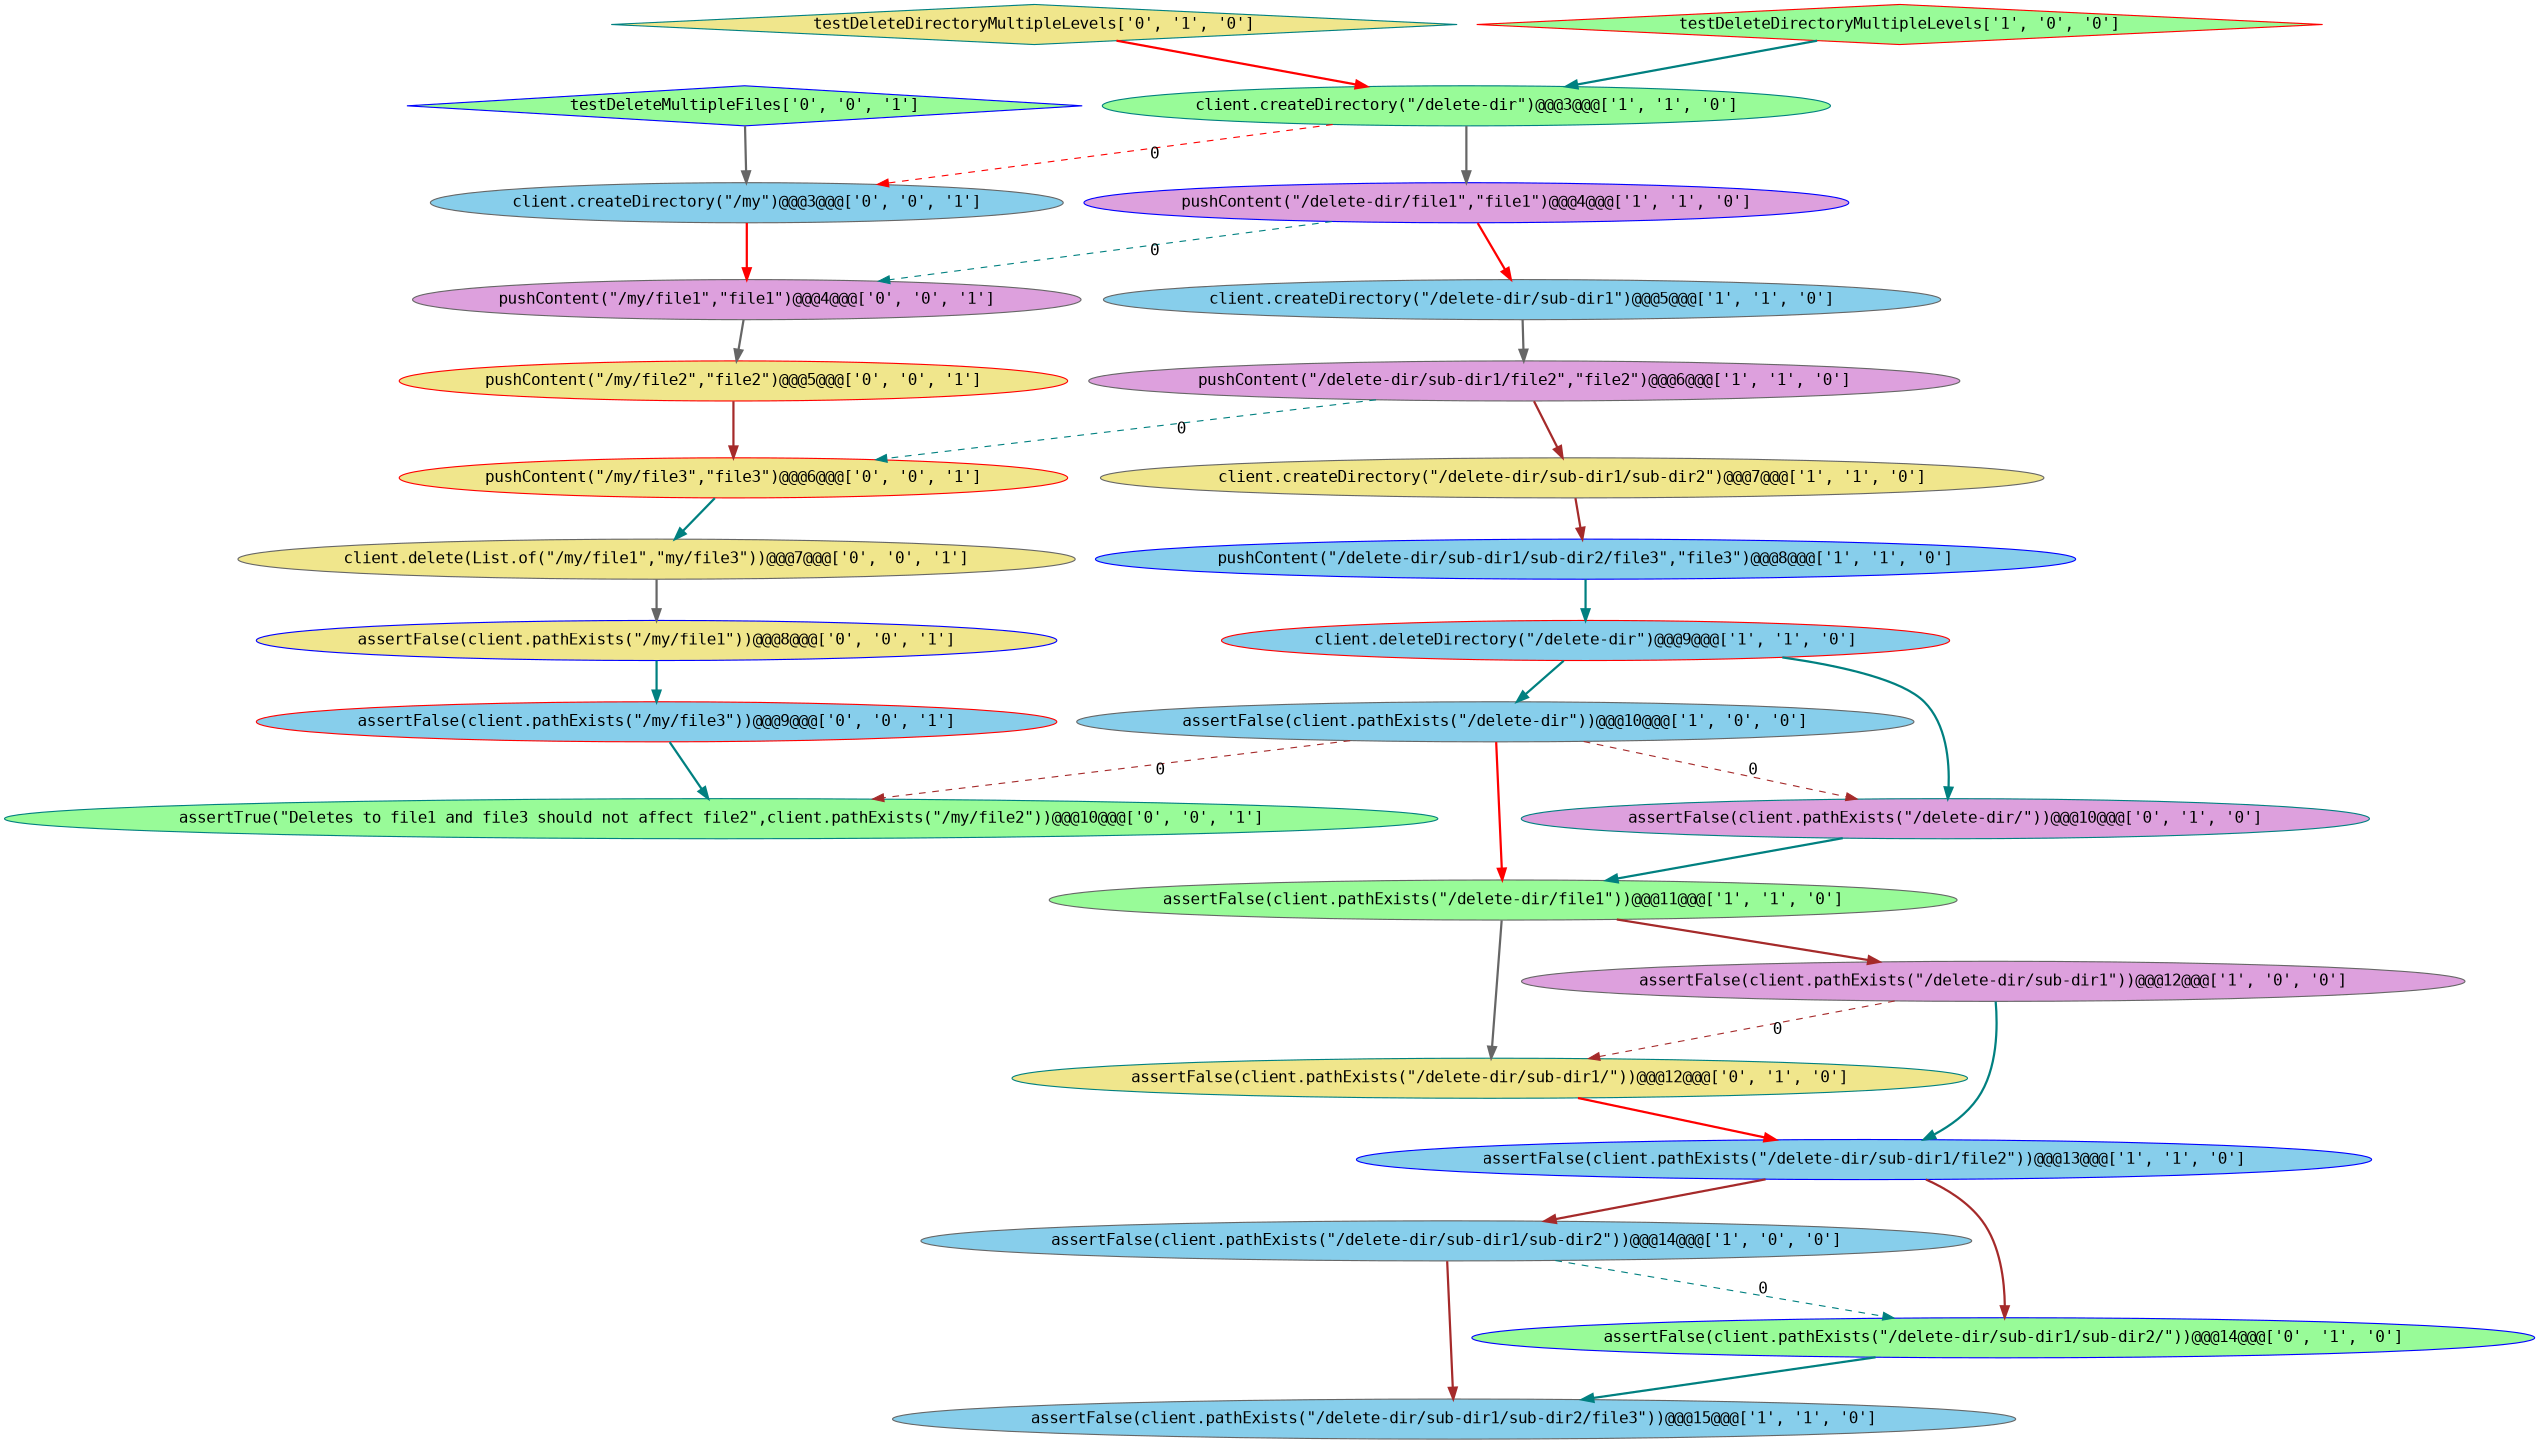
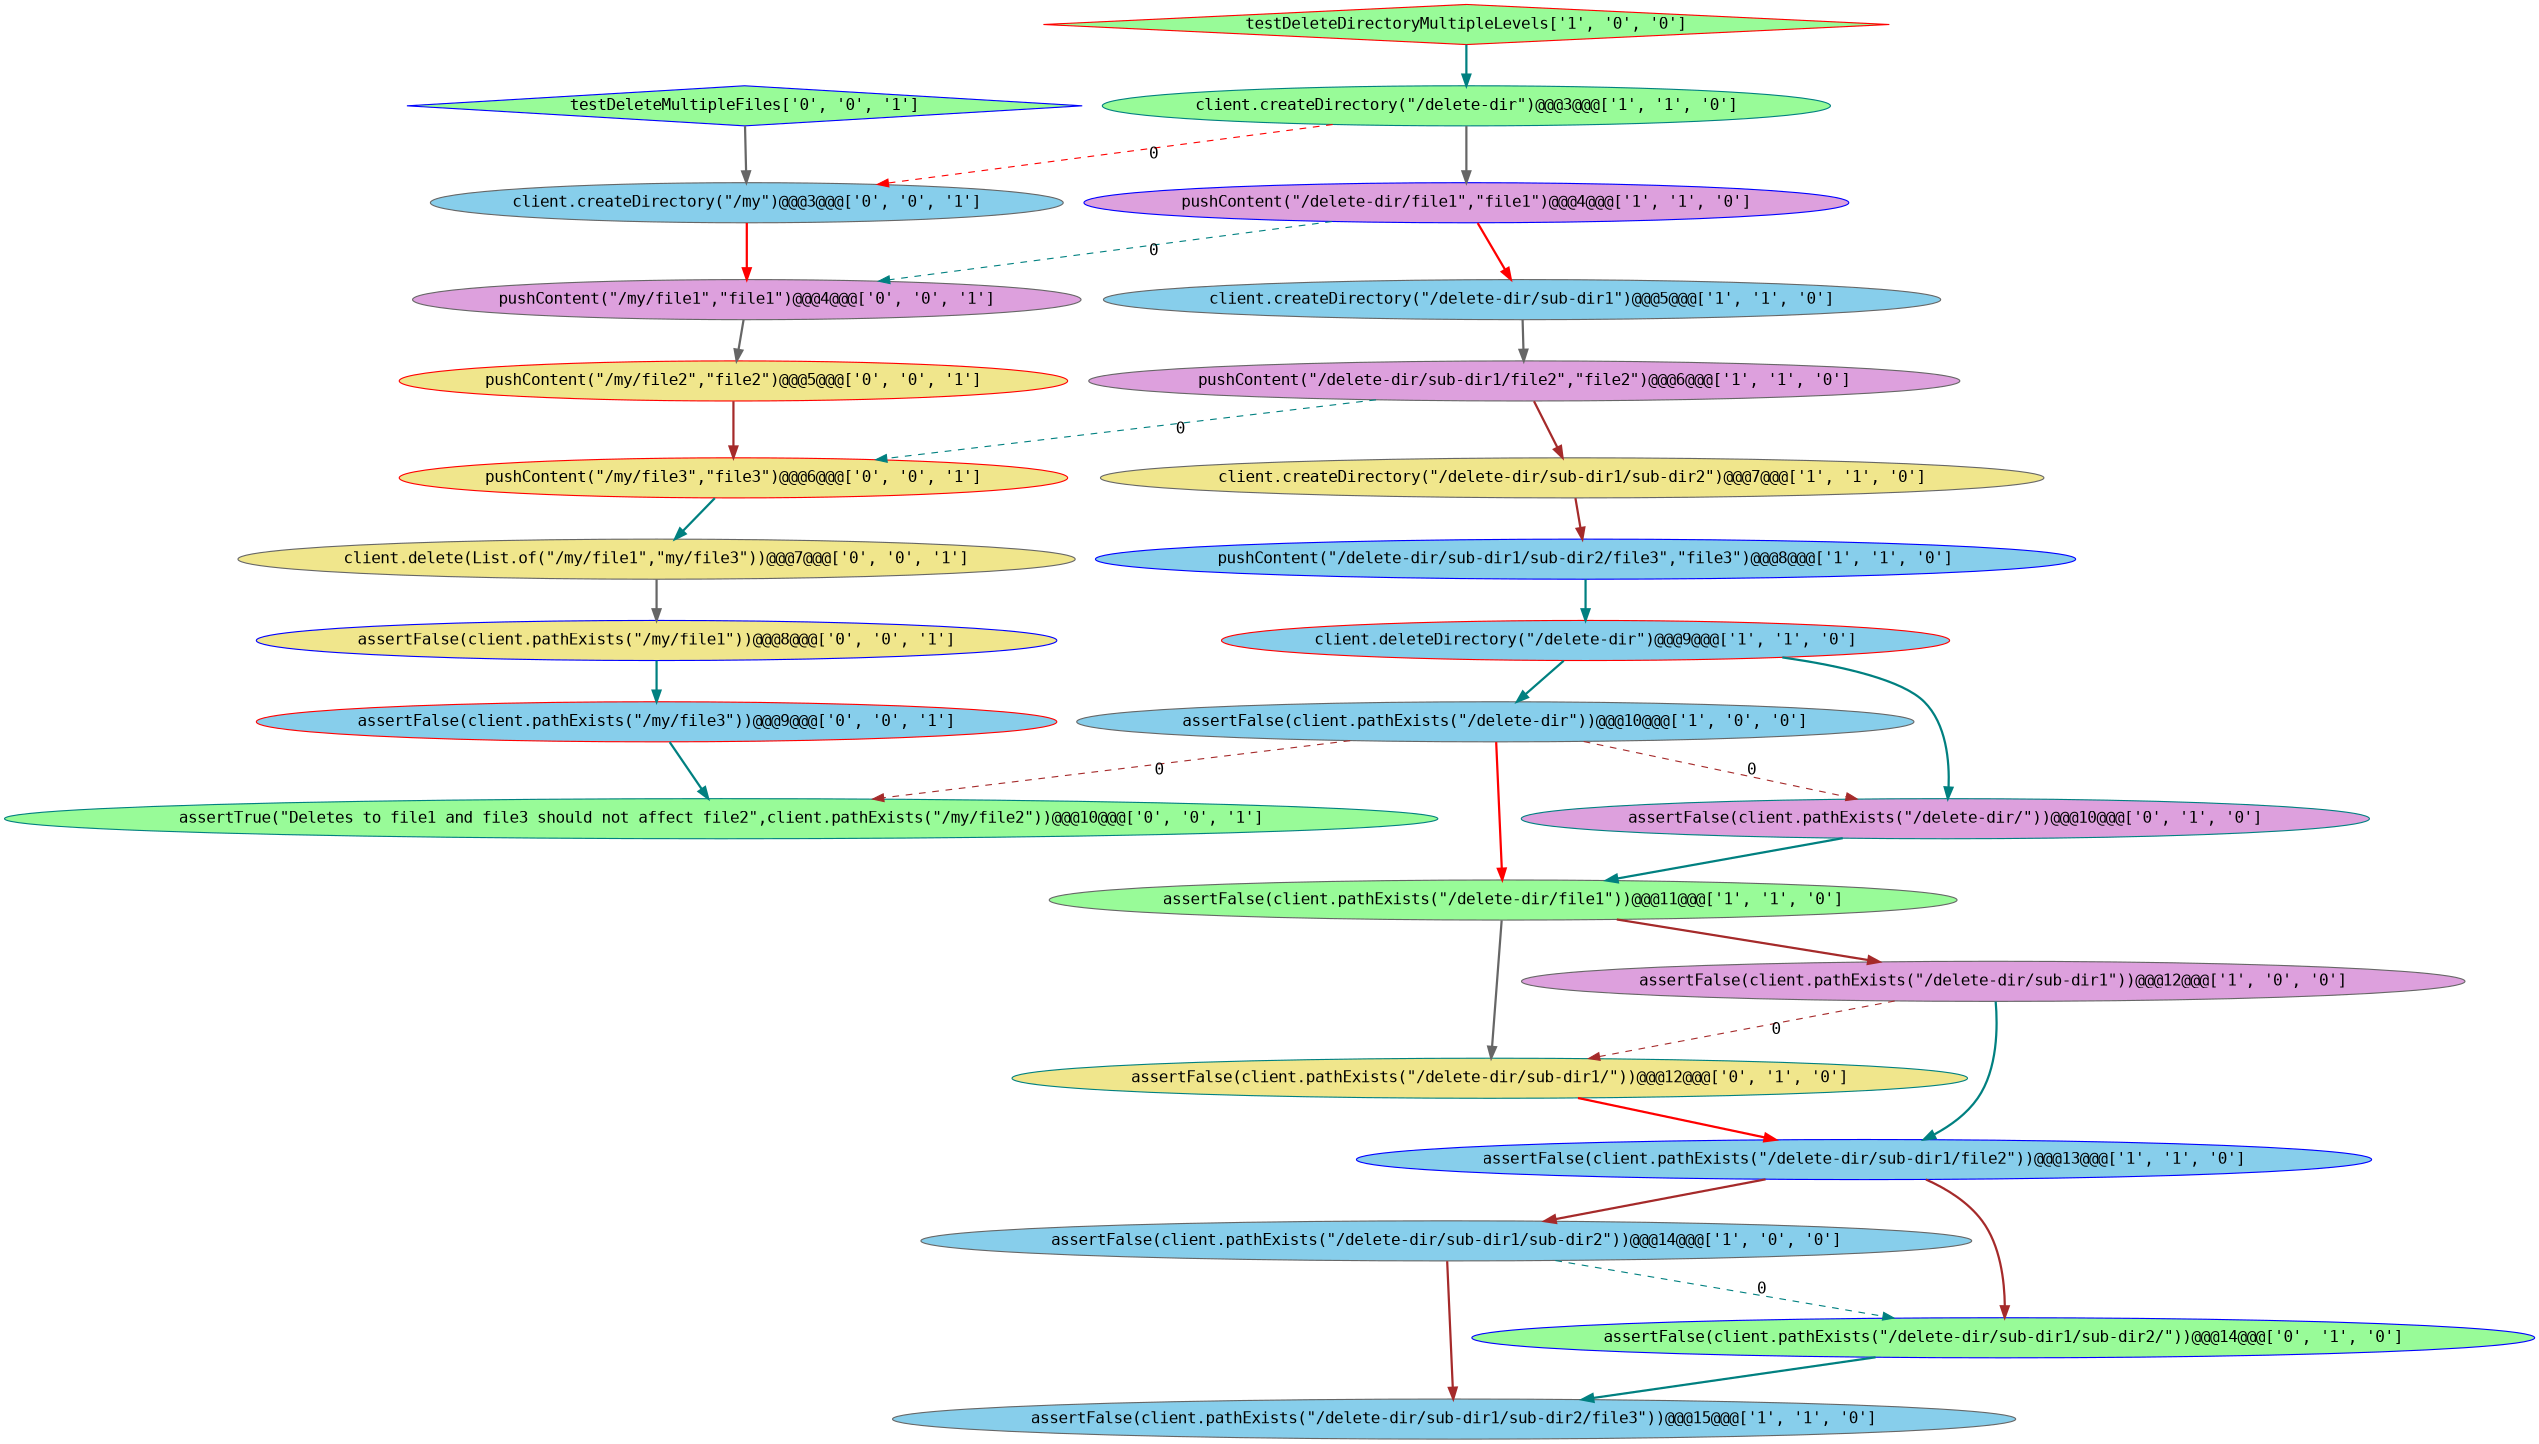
(1034, 25) -> none
